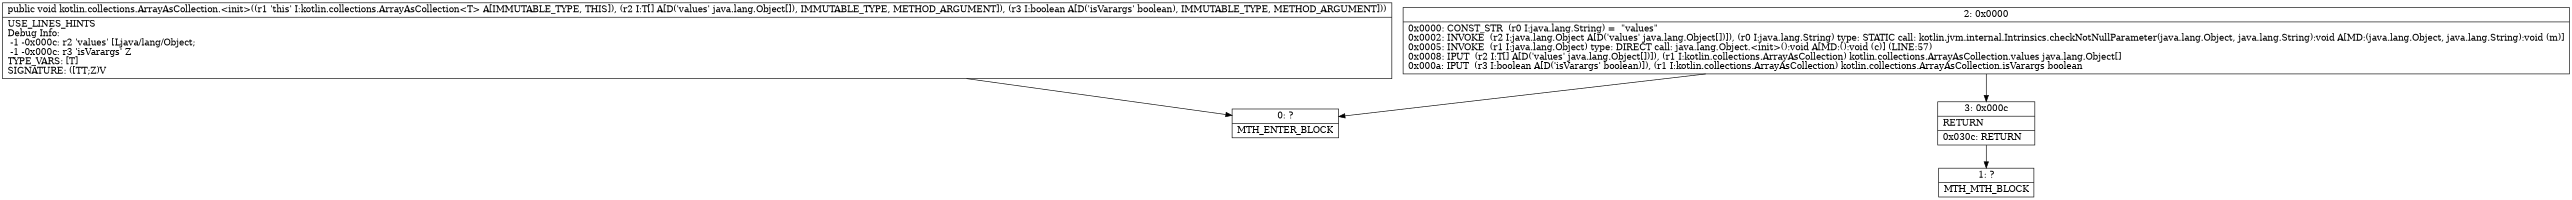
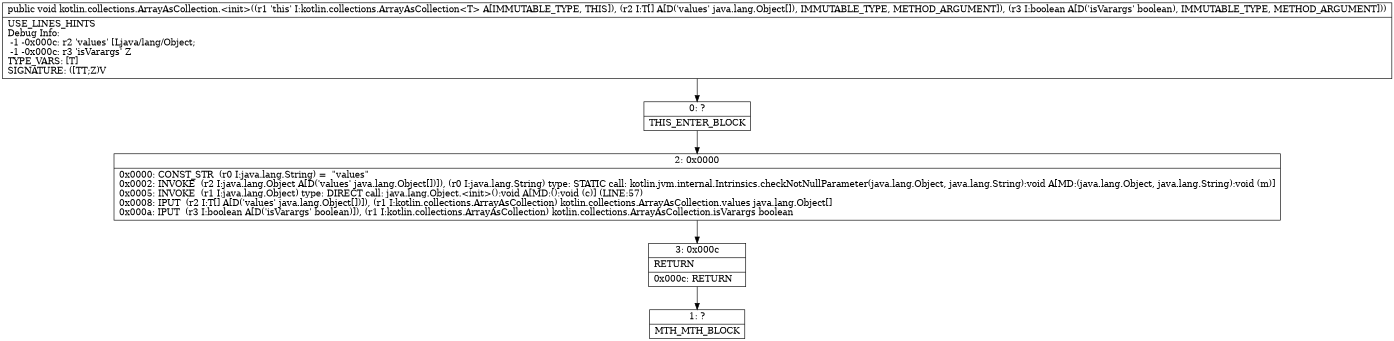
(1525, 95) -> (697, 139)
(1285, 130) -> (697, 123)
(1986, 137) -> (697, 279)
